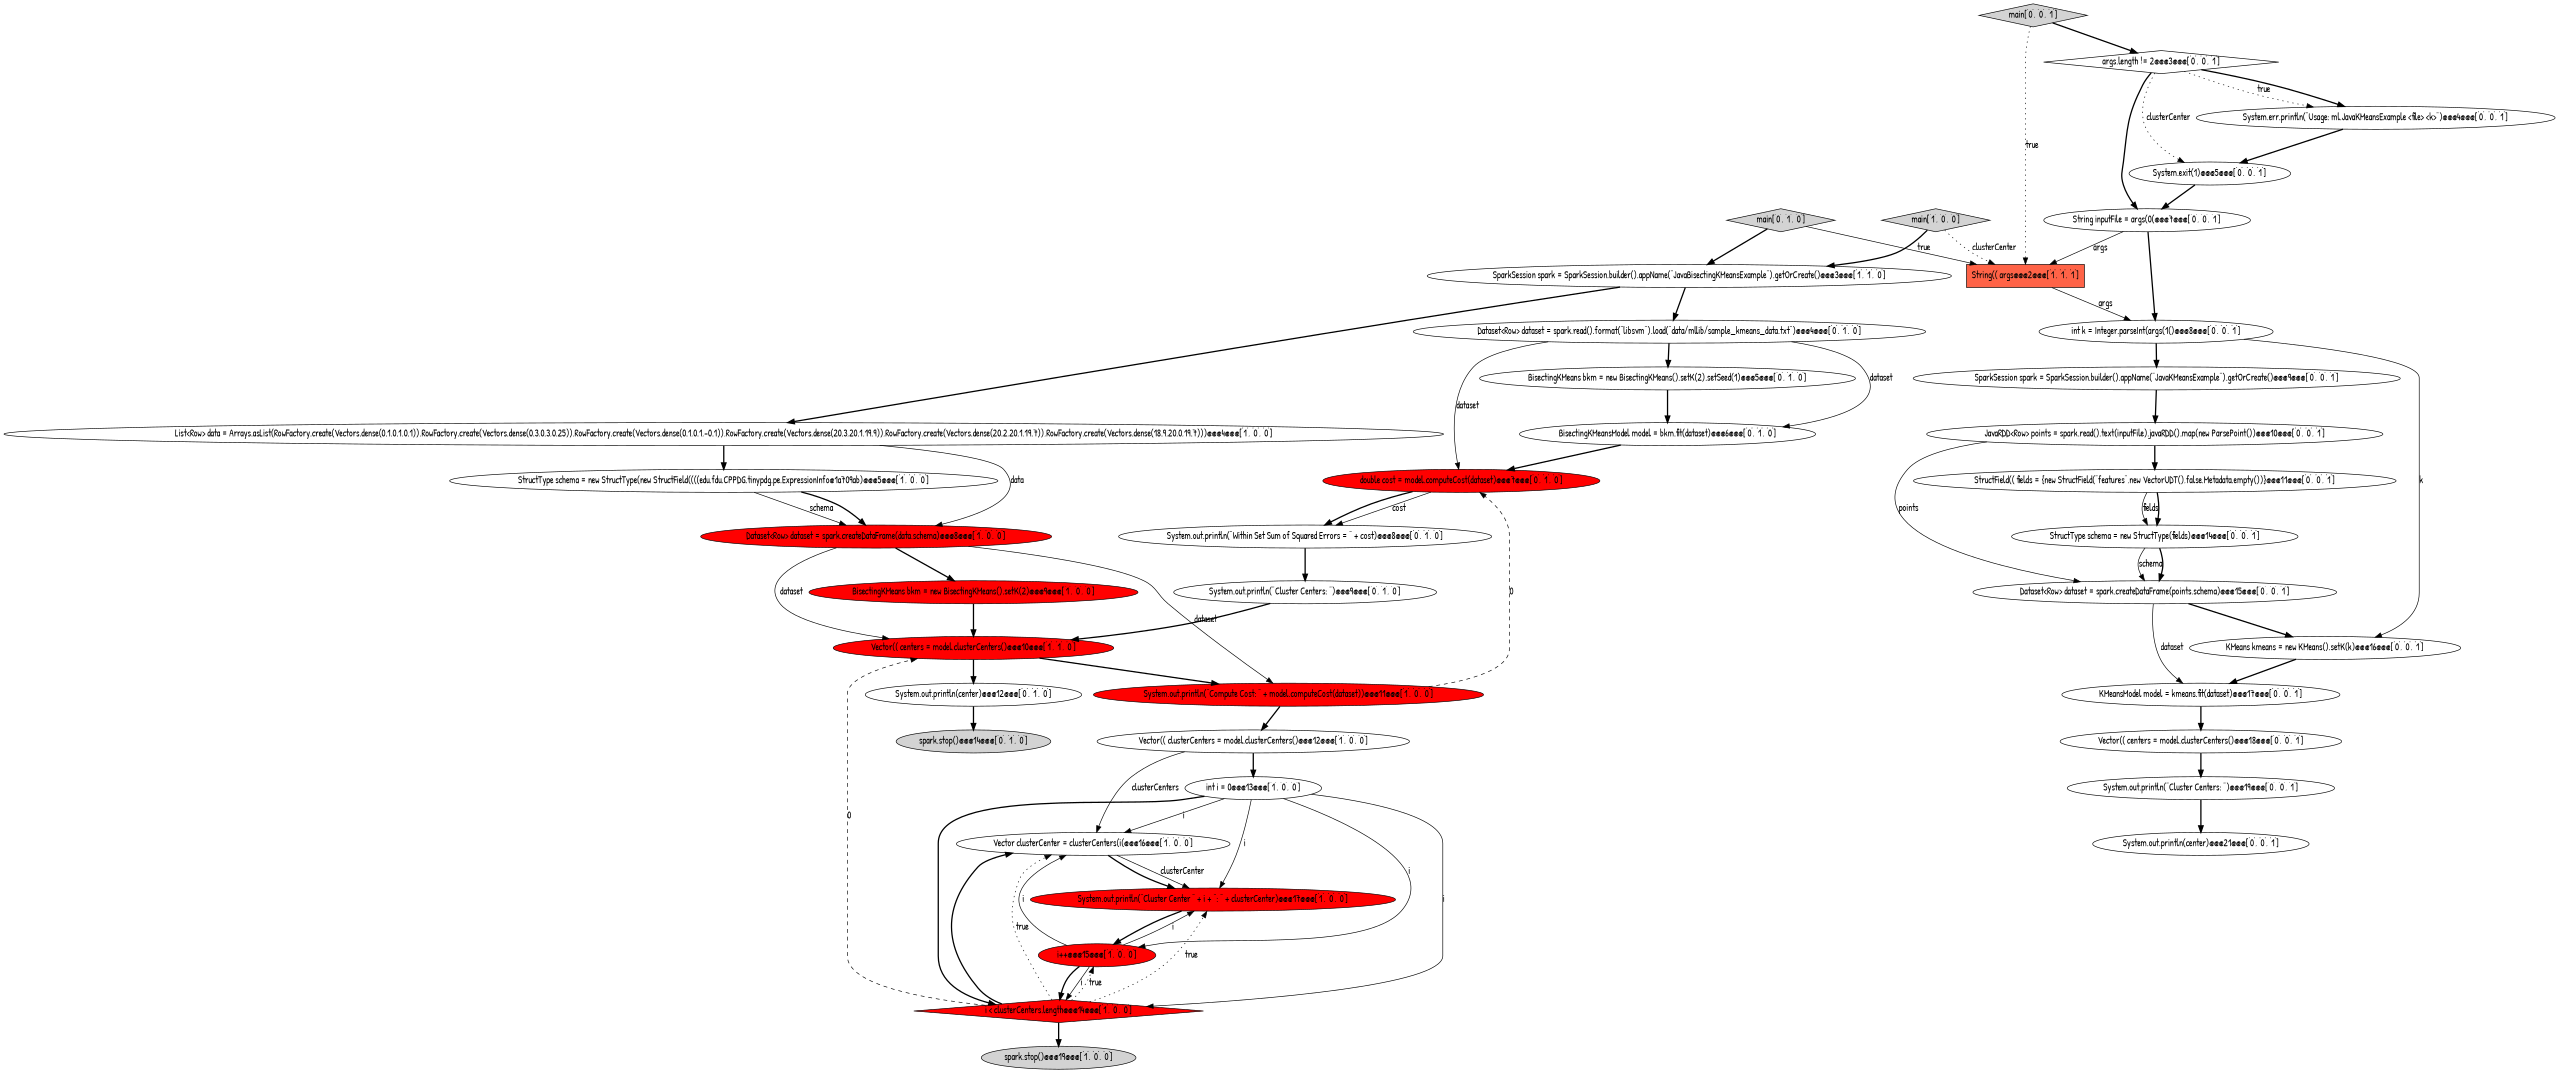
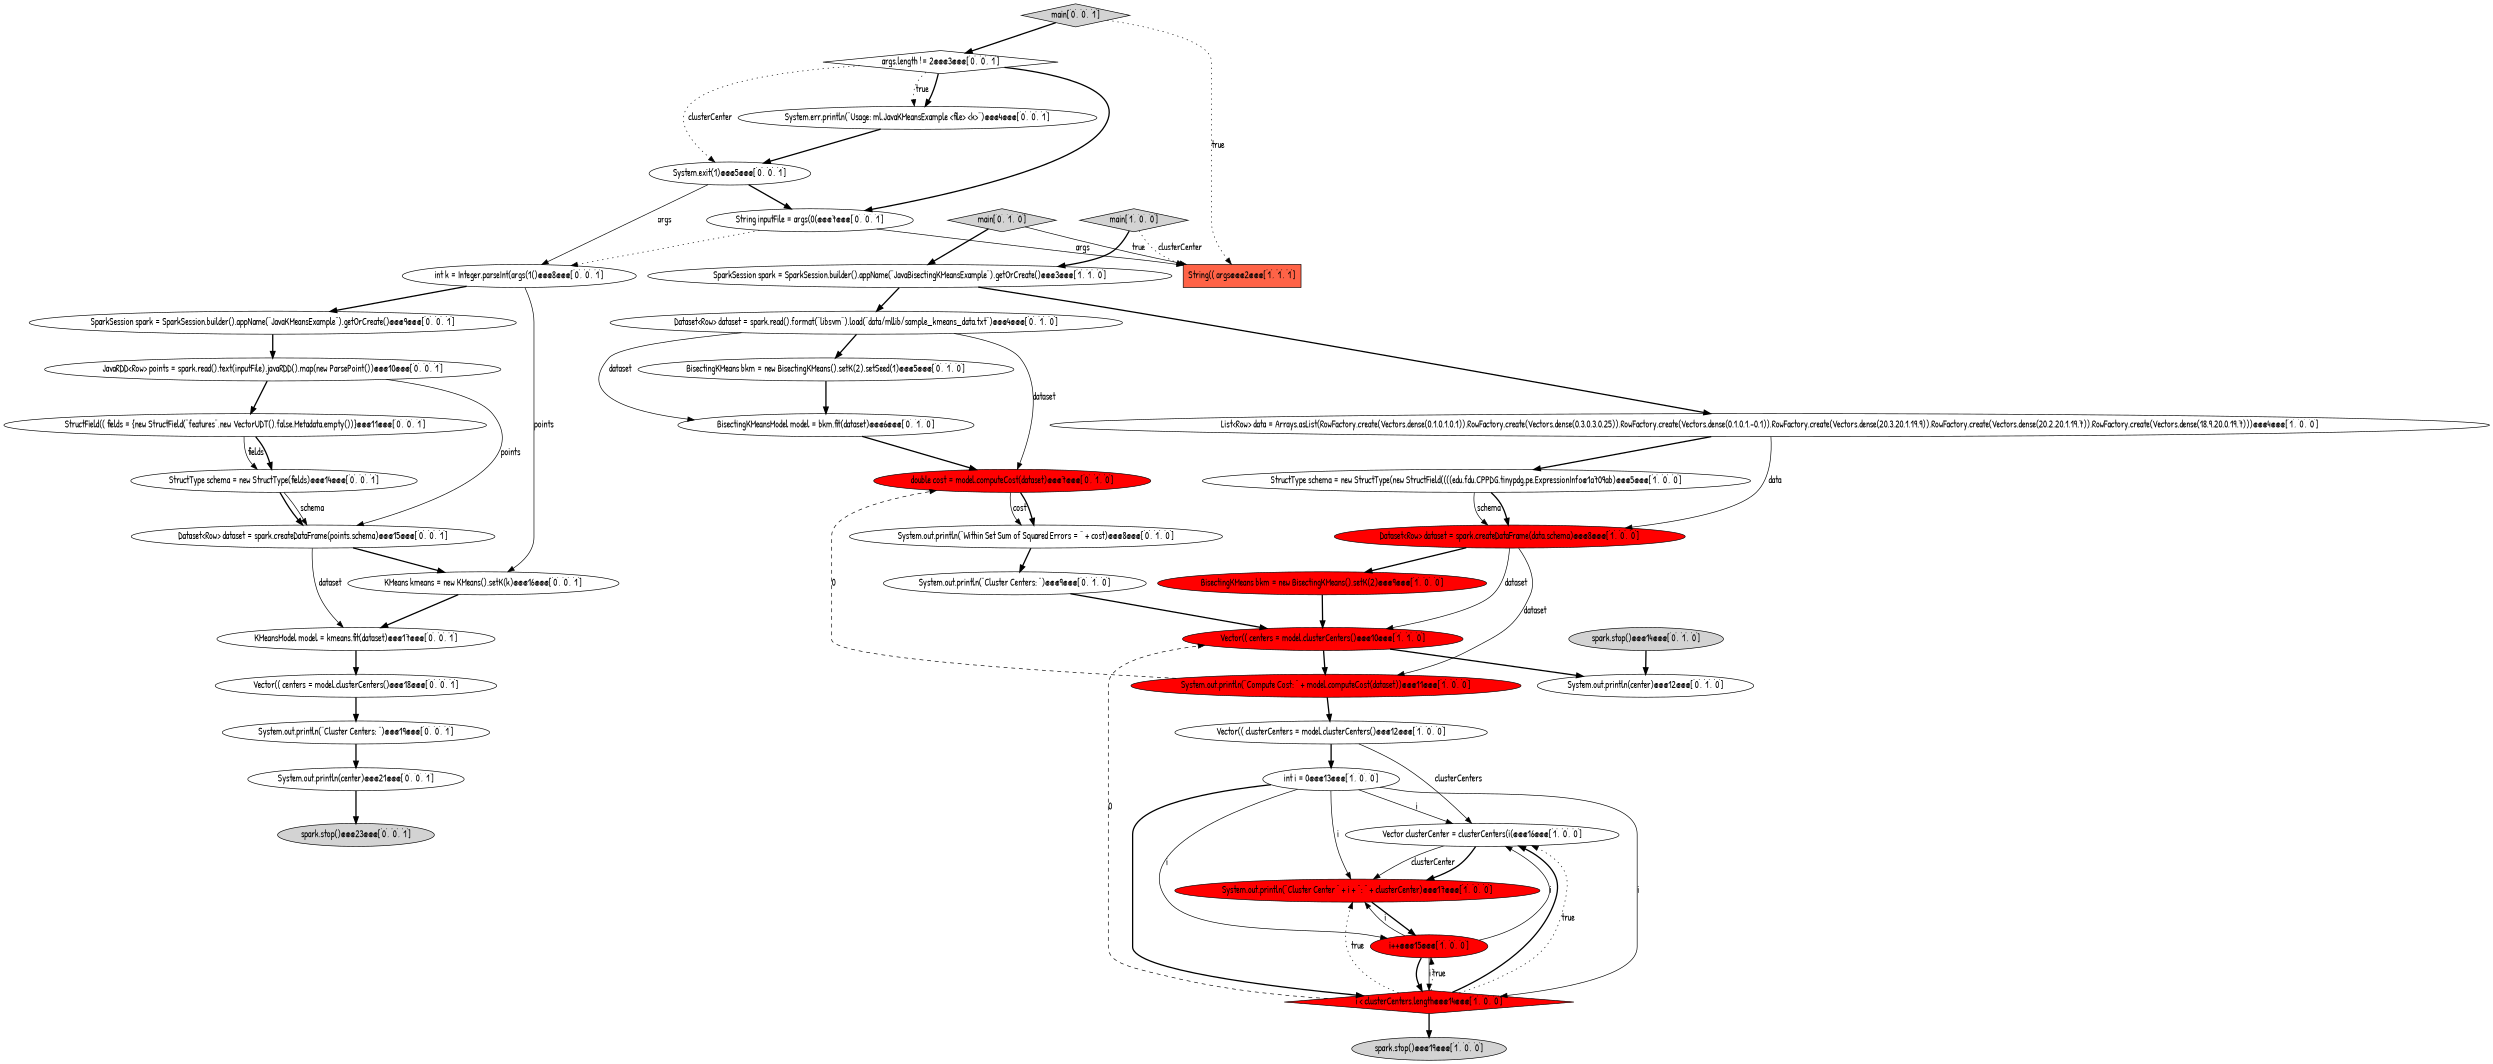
(2151, 273) -> (668, 247)
(2088, 303) -> (628, 223)
(2421, 481) -> (544, 425)
(973, 715) -> (1646, 659)
none -> (356, 835)
